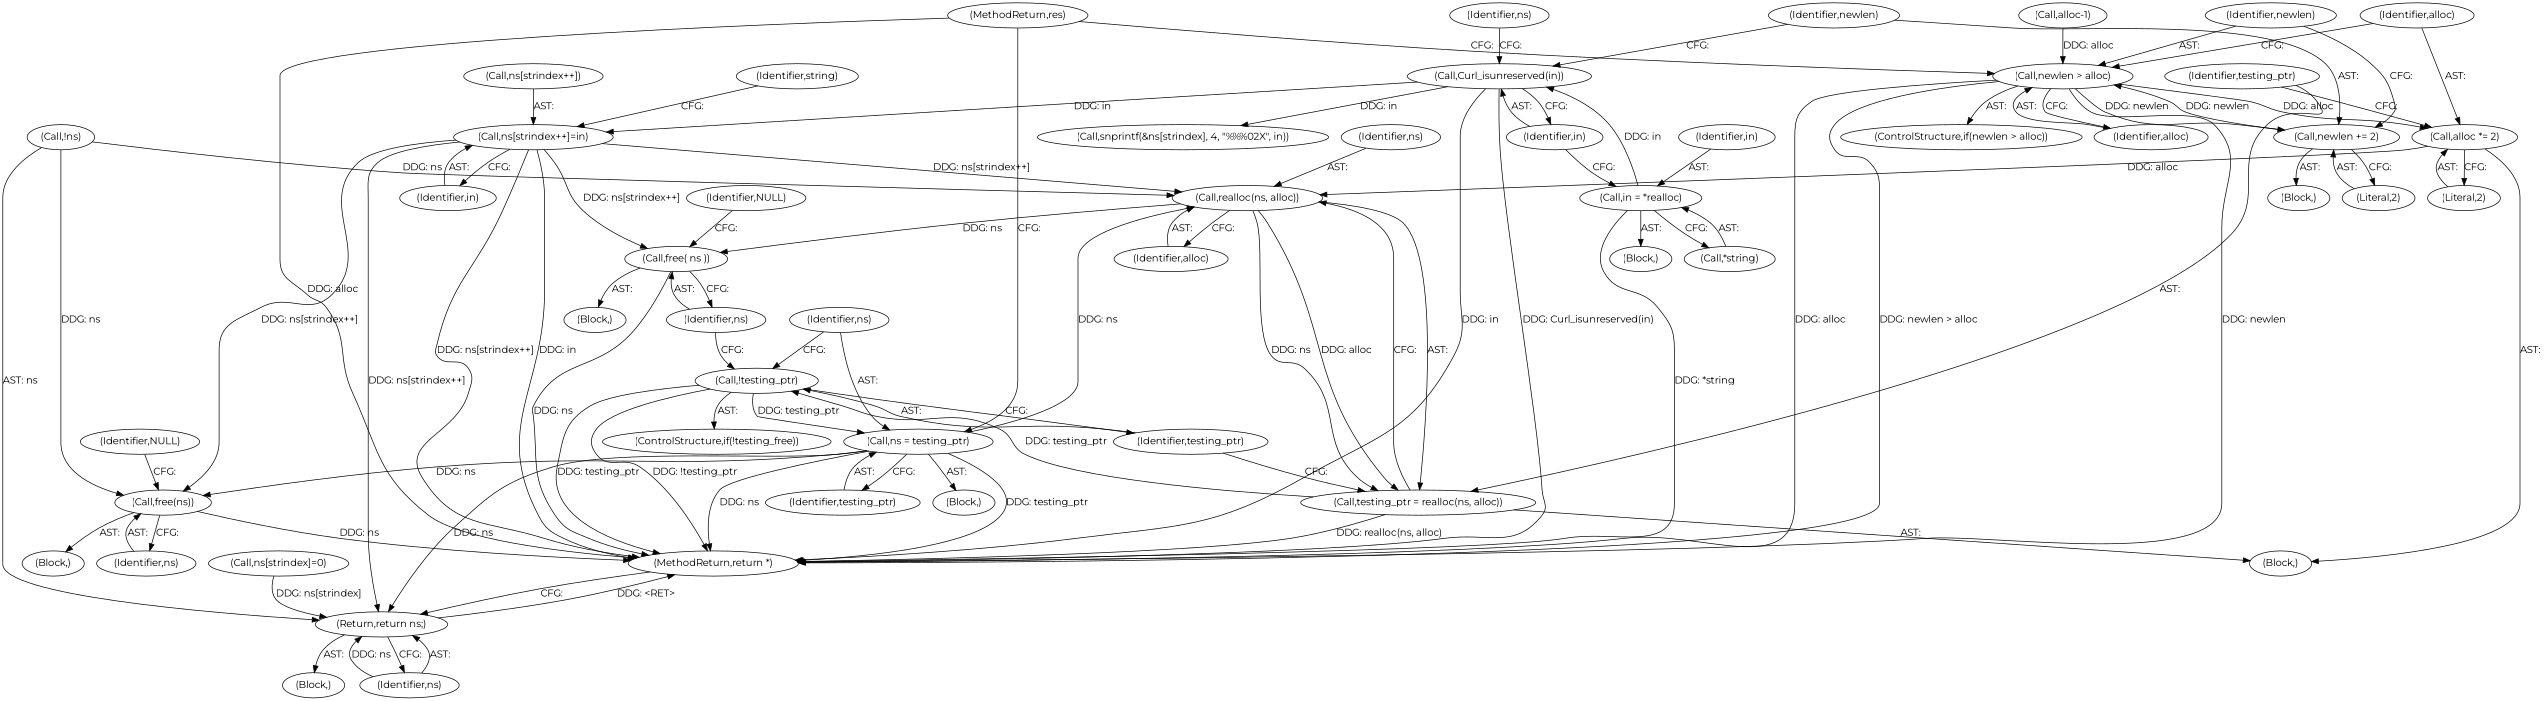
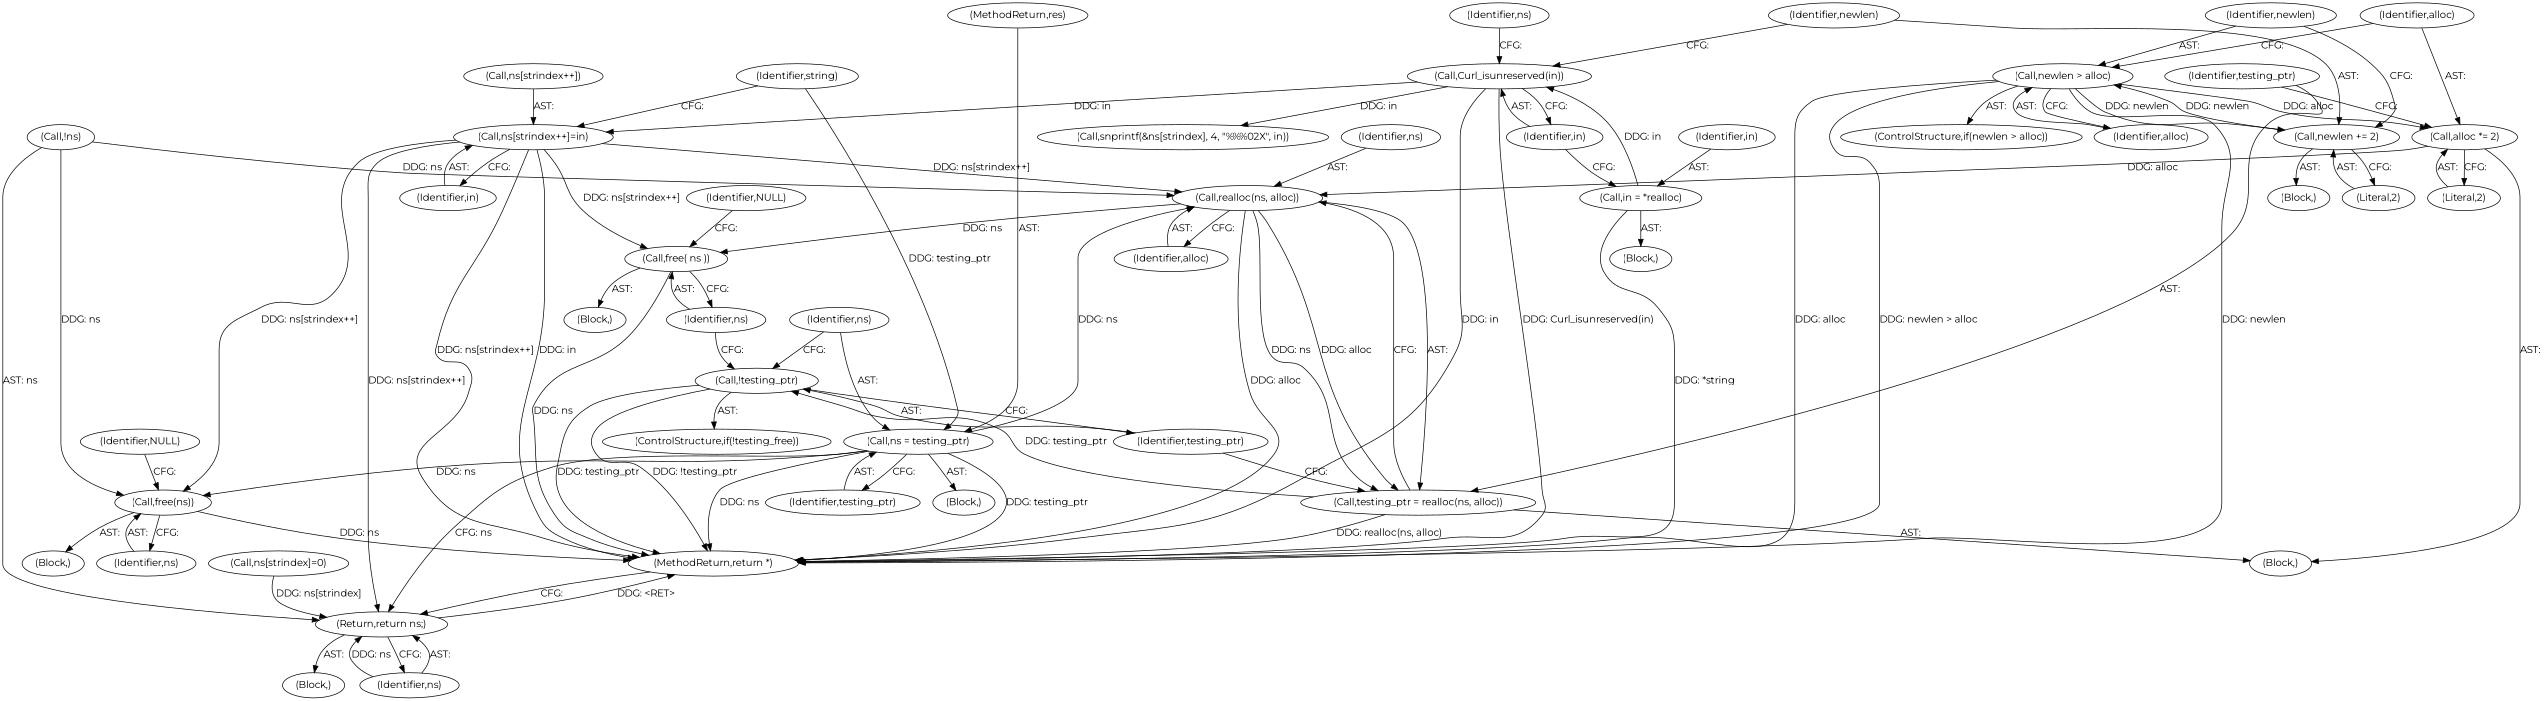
(2063, 15) -> none
(1533, 55) -> none
(280, 87) -> (1171, 509)
(1031, 229) -> (1031, 229)
(1730, 259) -> none
(795, 423) -> (900, 251)
(474, 533) -> (474, 533)
